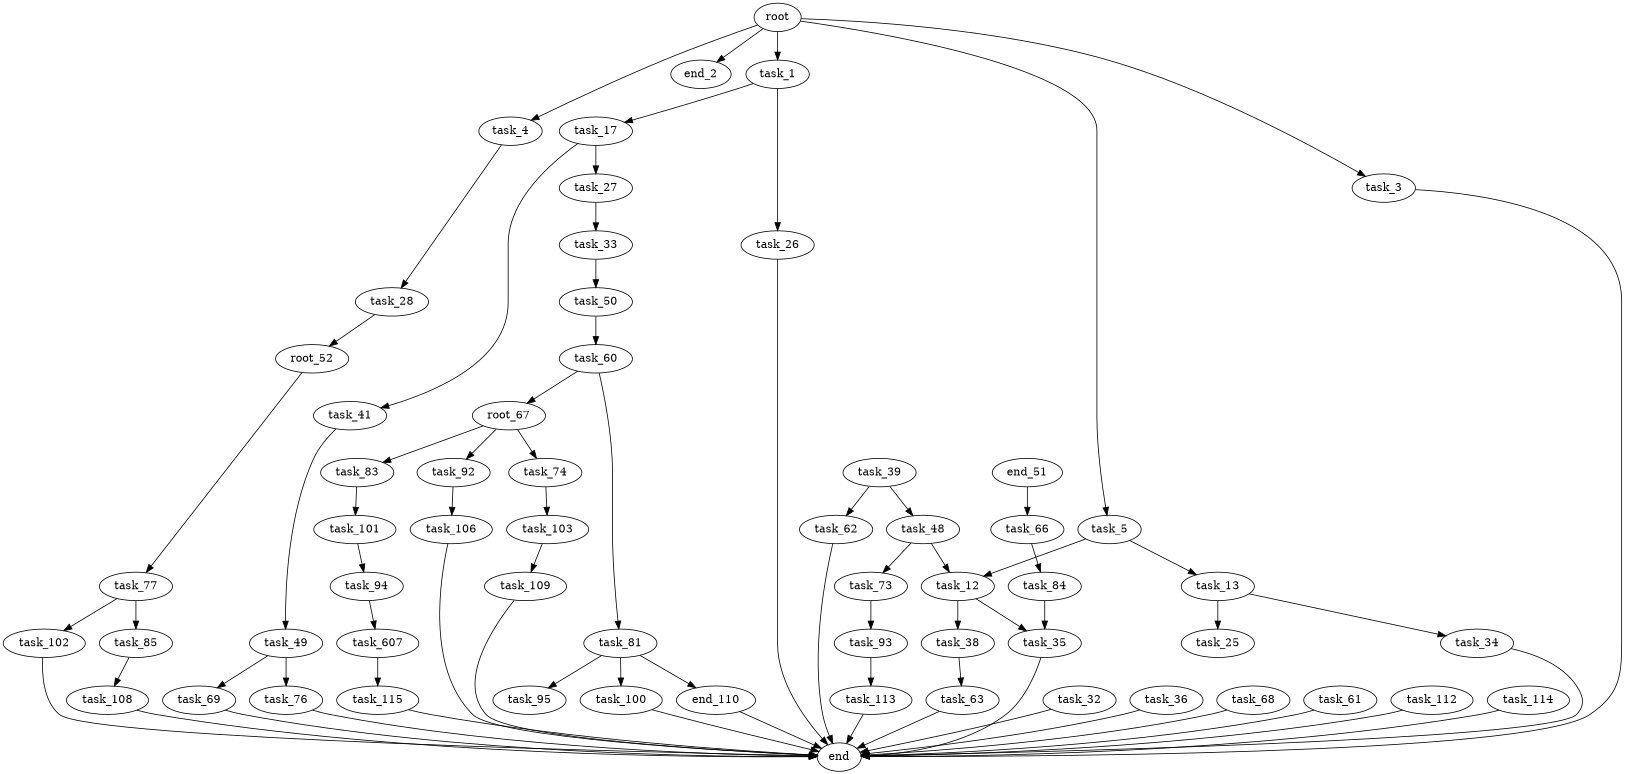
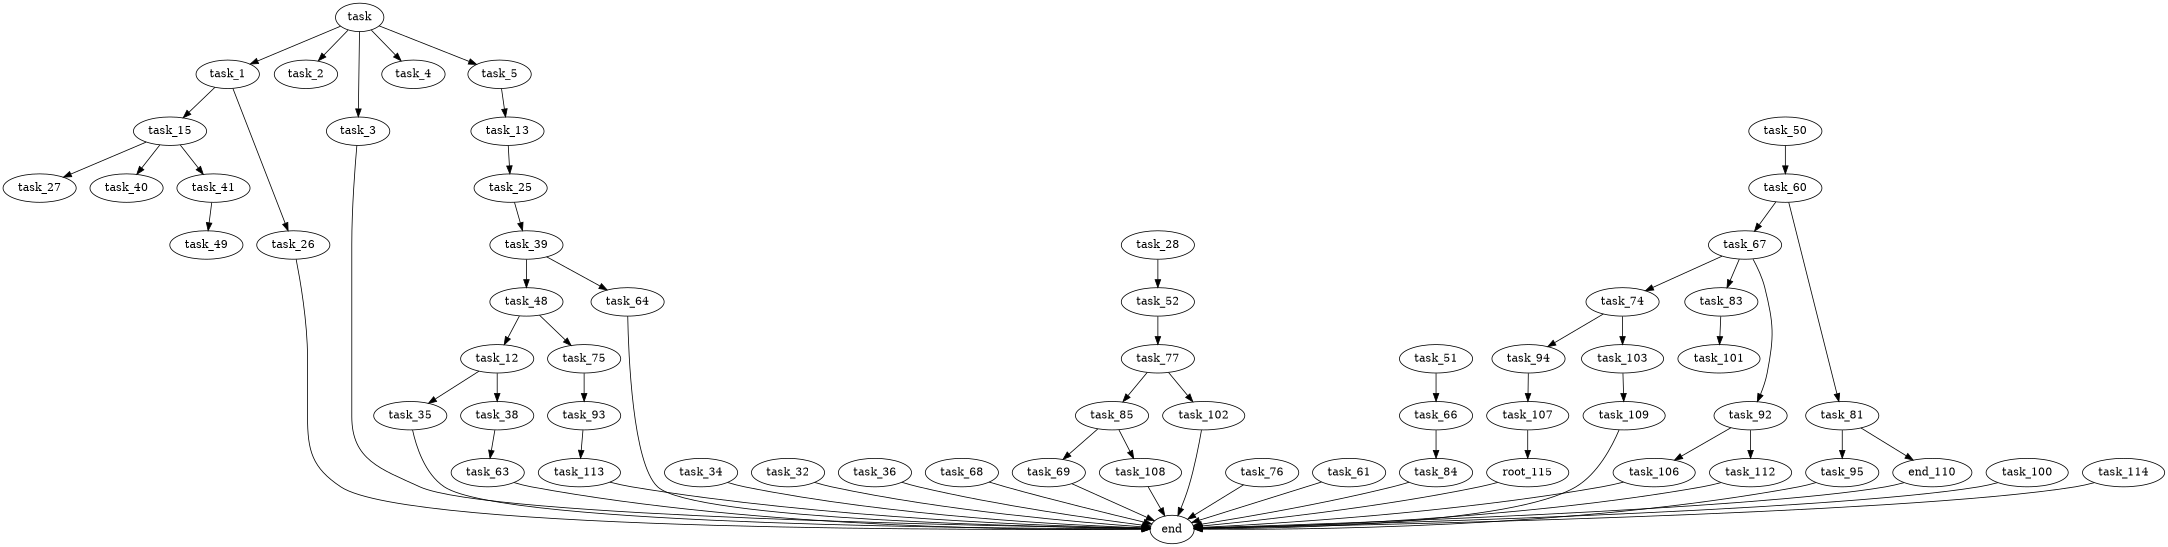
(778, 17) -> (360, 17)
(701, 74) -> (306, 74)
(596, 131) -> (170, 131)
none -> (127, 188)
(454, 213) -> none
none -> (517, 213)
(596, 245) -> none
(312, 359) -> (1158, 302)
(509, 416) -> (1745, 245)
none -> (1751, 440)
(1027, 473) -> (1436, 359)
none -> (1510, 520)
(836, 529) -> (628, 302)
(360, 554) -> (1579, 328)
(1041, 555) -> none
(871, 586) -> (584, 359)
(1045, 611) -> (1306, 506)
(1344, 614) -> none
(378, 643) -> (1528, 416)
(286, 668) -> none
(621, 668) -> none
(246, 670) -> (1083, 441)
(378, 700) -> (1528, 473)
